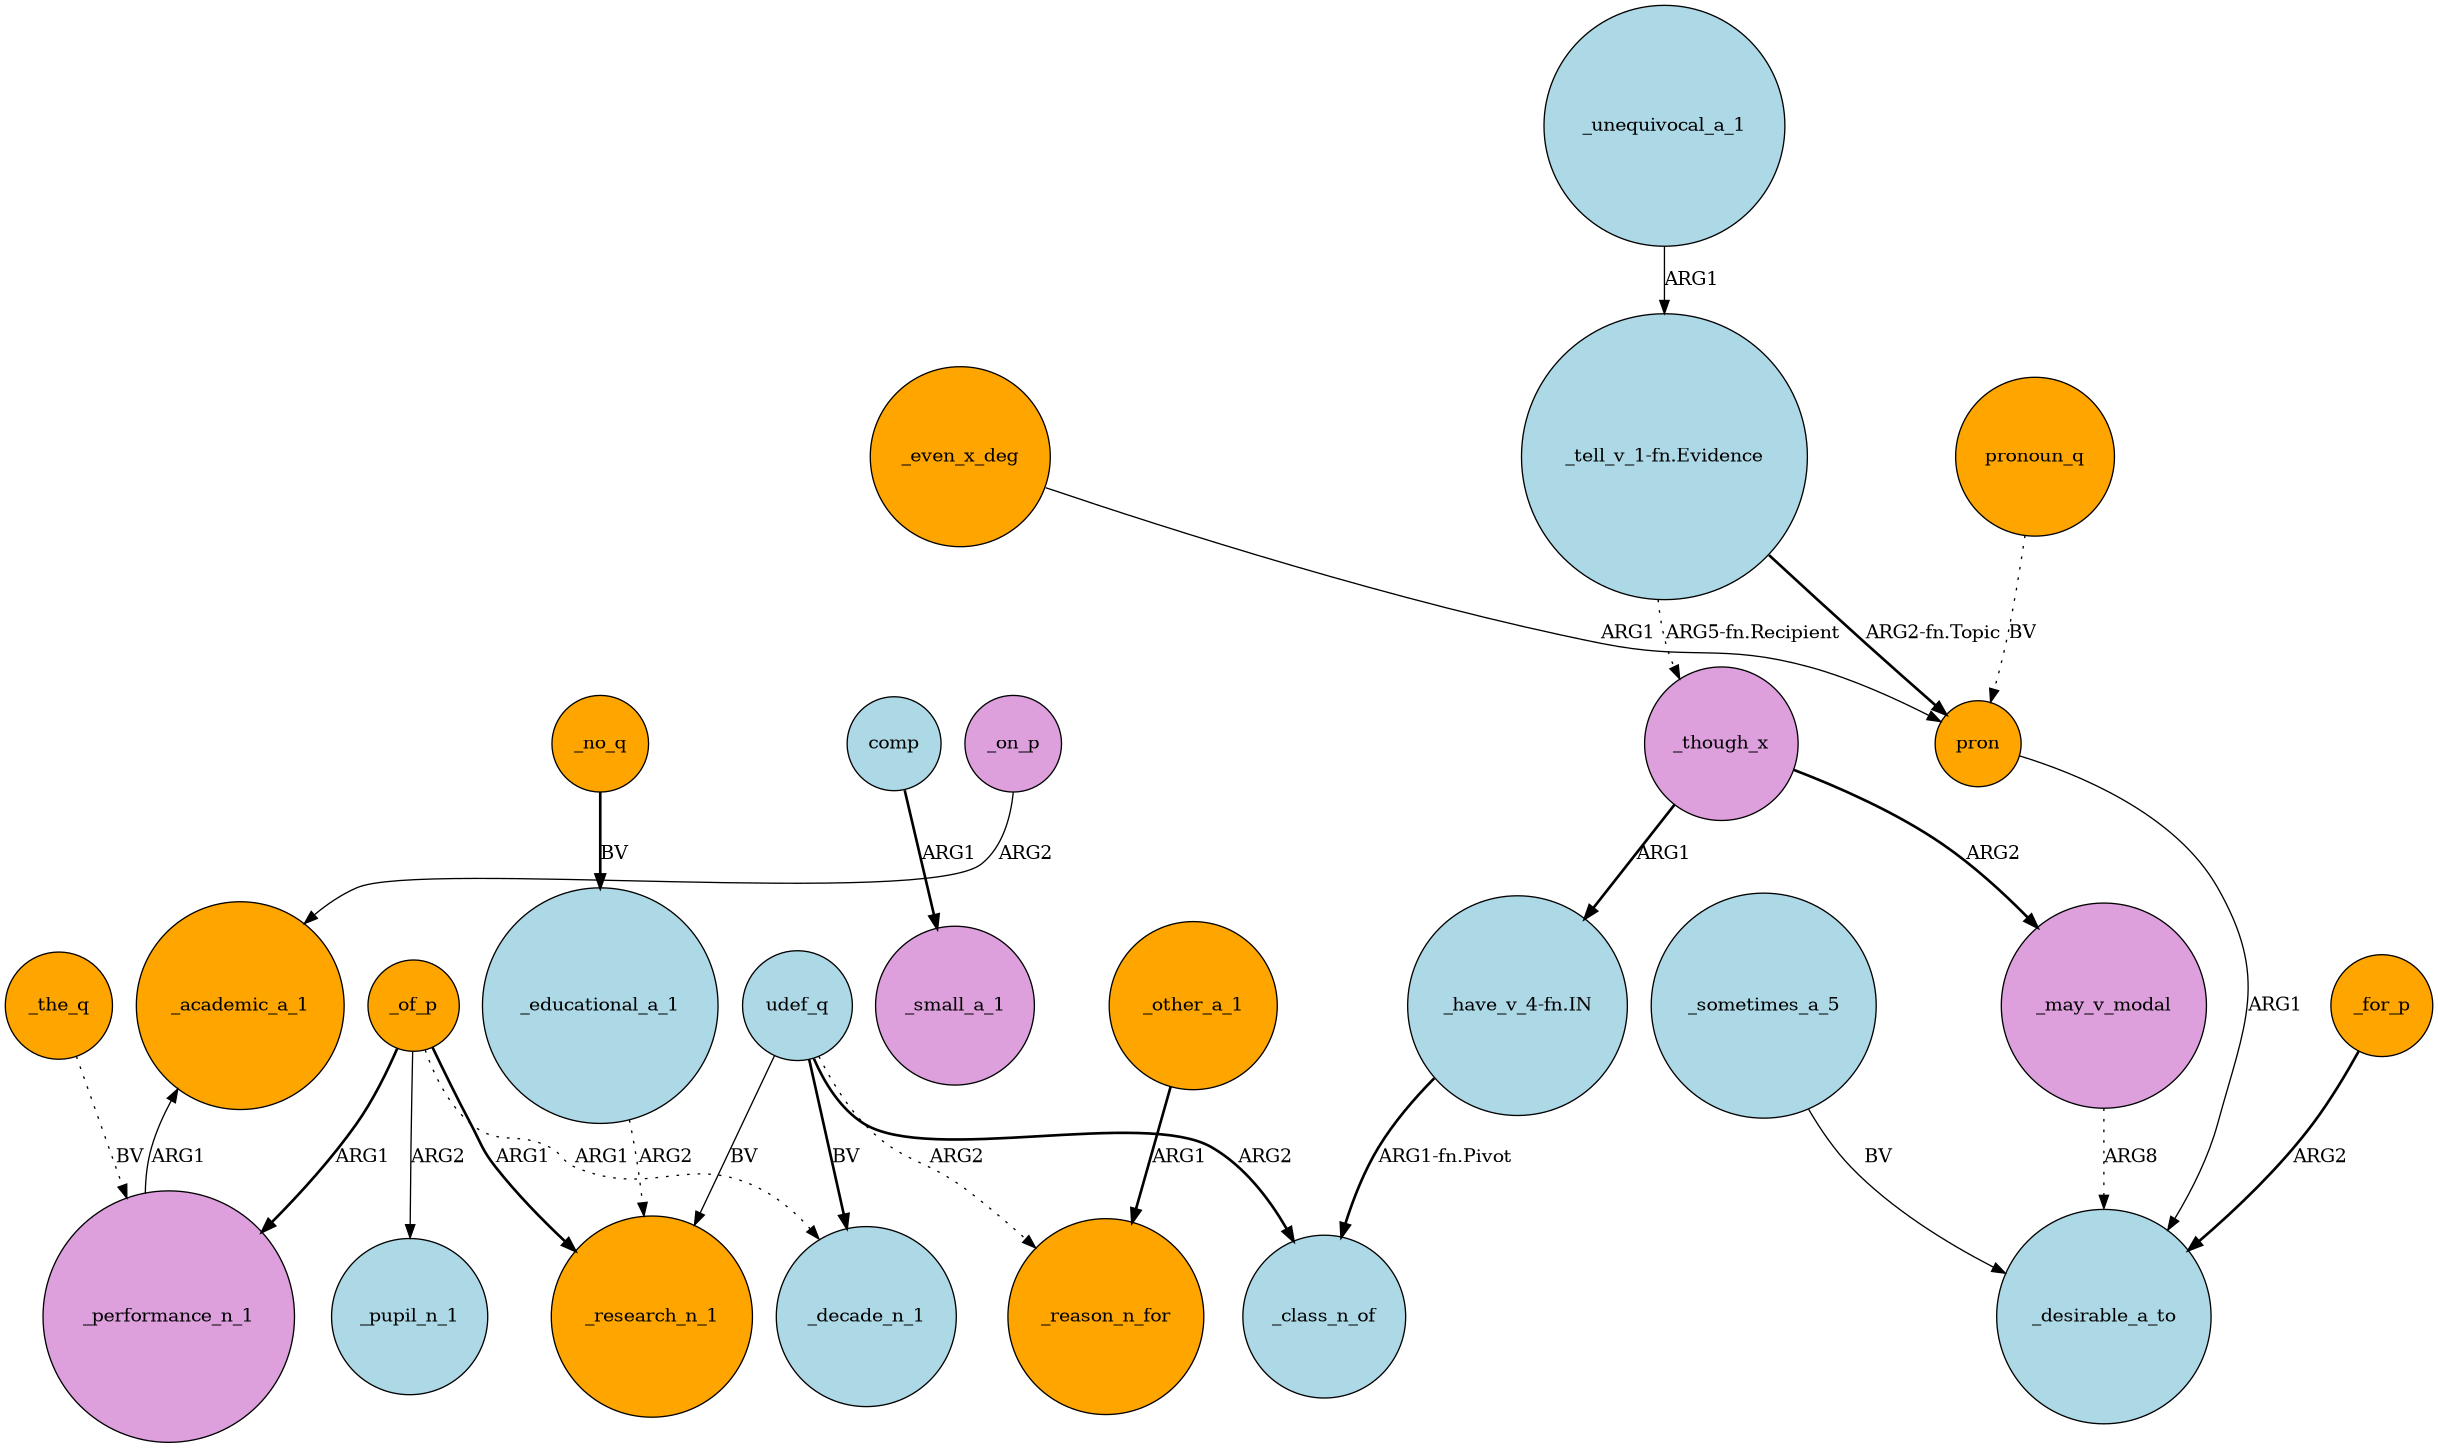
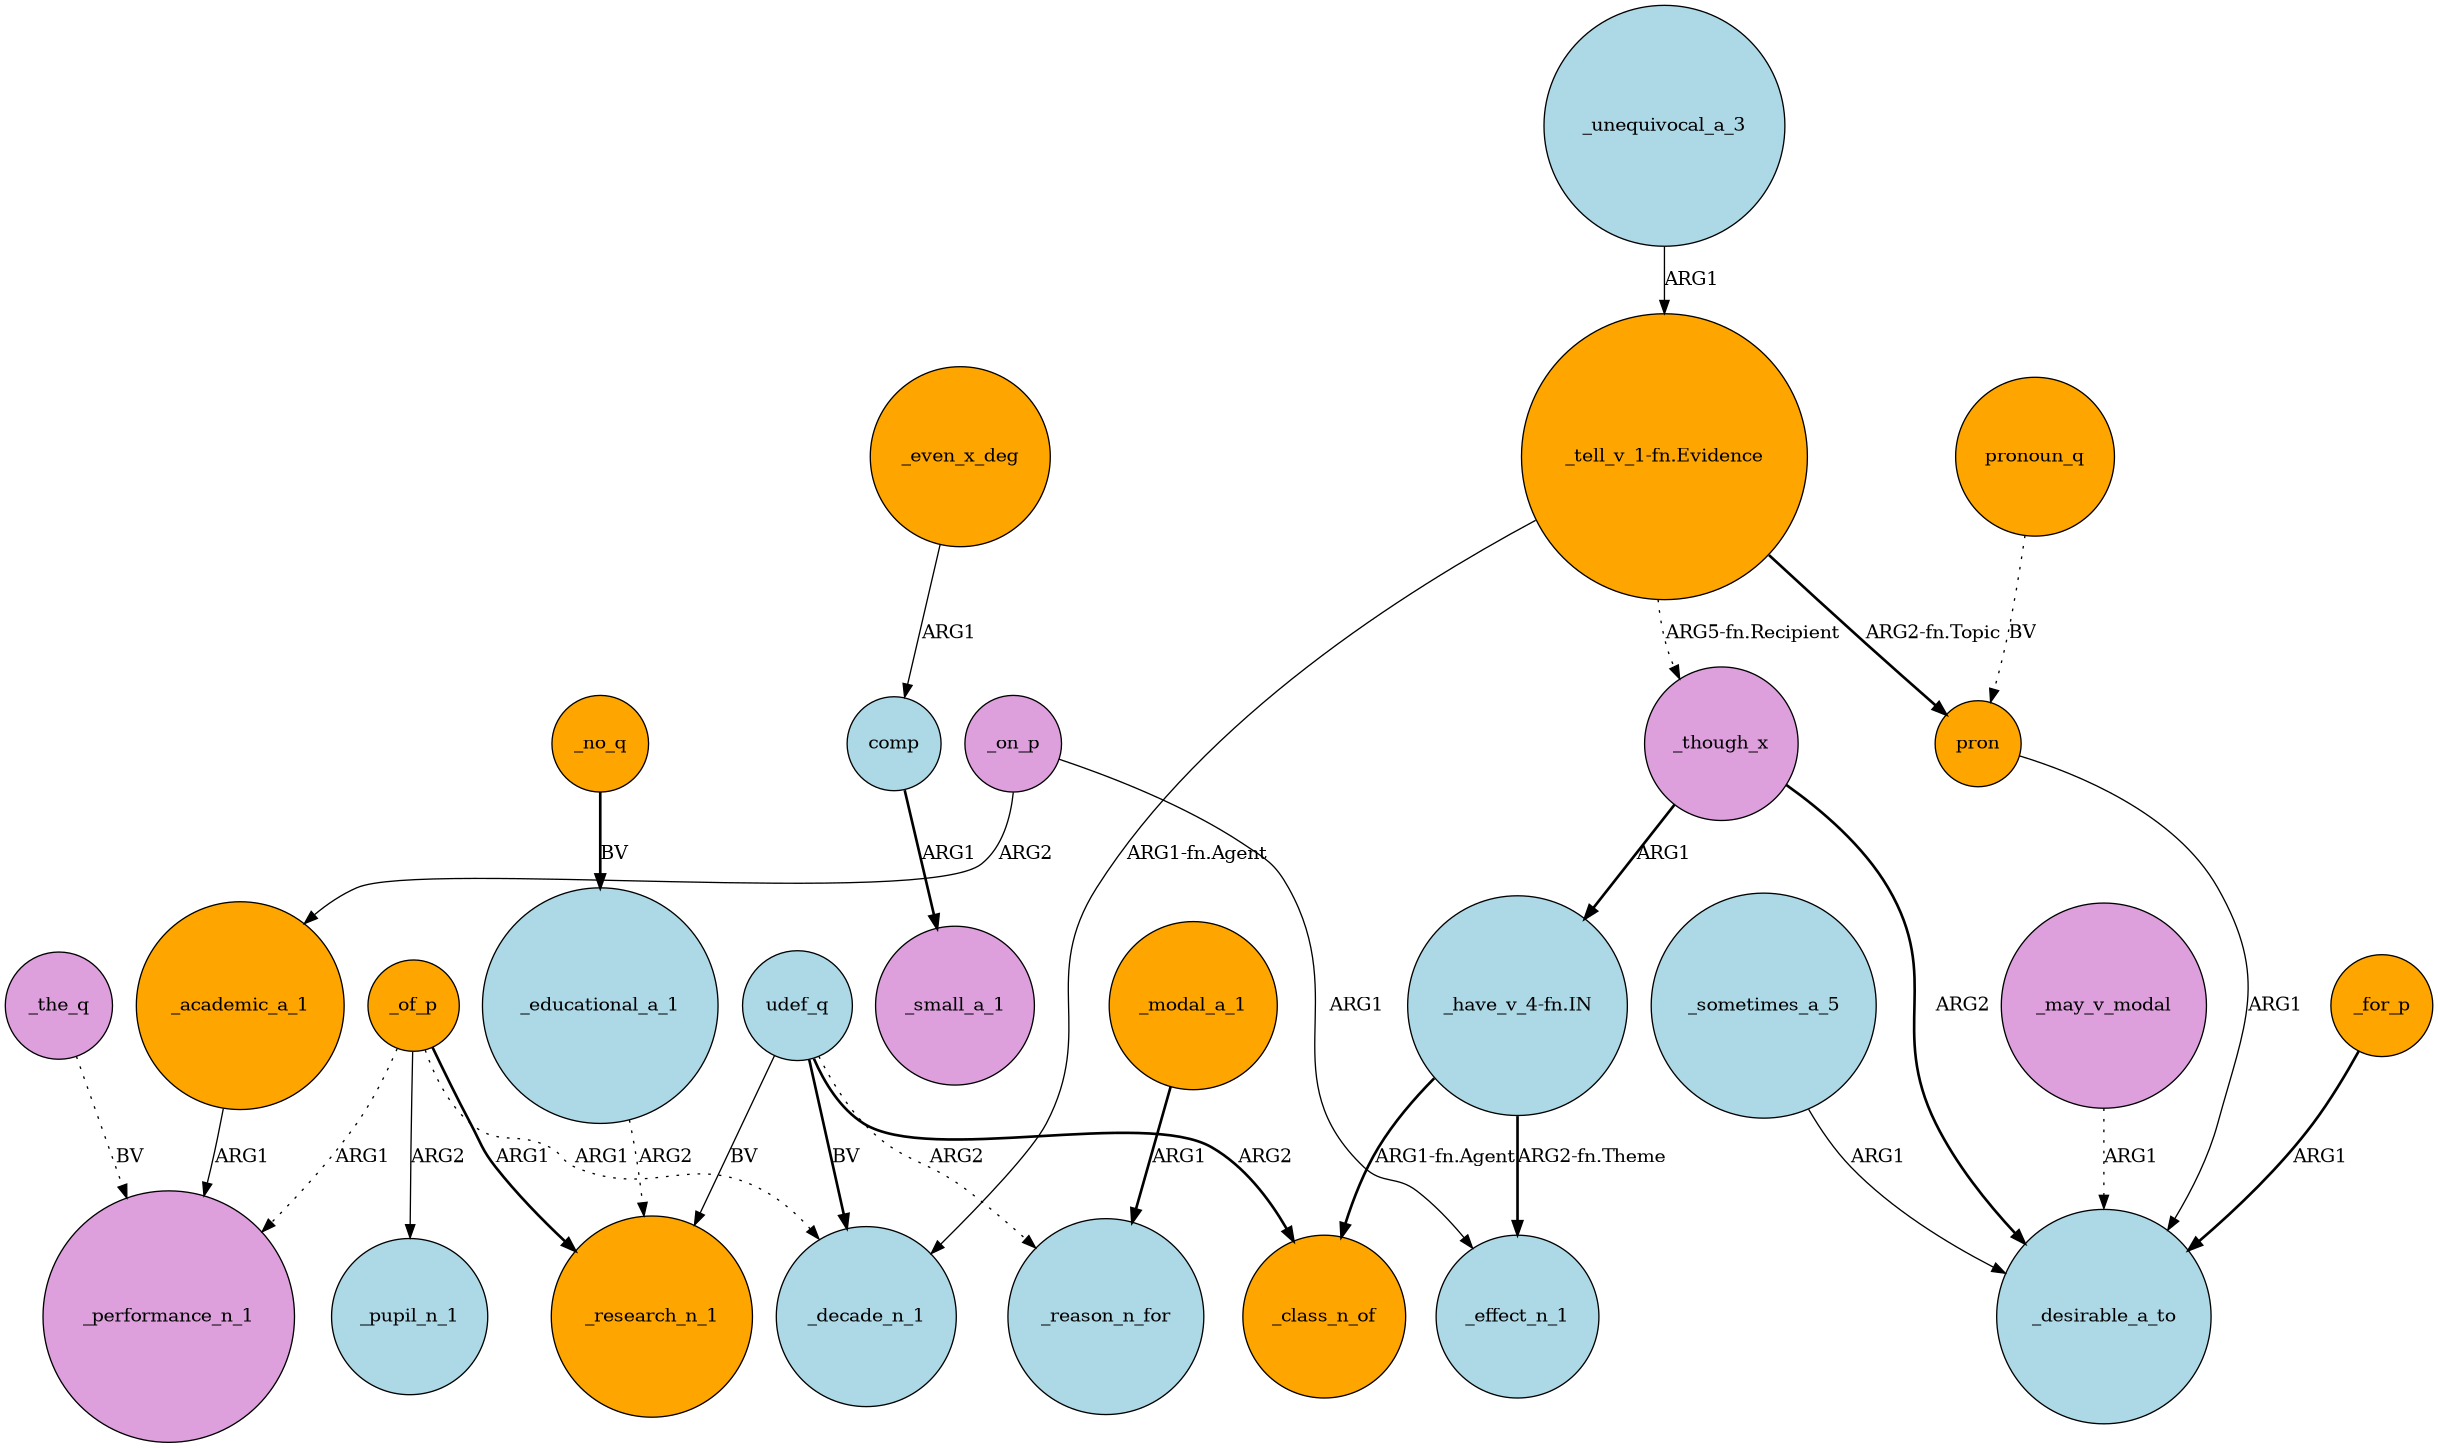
(1664, 126) -> (1664, 126)
(1664, 457) -> (1664, 457)
(1485, 617) -> (924, 615)
none -> (1148, 818)
(1920, 830) -> (1914, 1000)
(59, 1006) -> (59, 1006)
(1193, 1006) -> (1193, 1006)
(343, 1142) -> (343, 1142)
(152, 1145) -> (216, 1146)
(1445, 1157) -> (1445, 1157)
(1878, 1157) -> (1878, 1157)
(2131, 1157) -> (2131, 1157)
(2320, 1157) -> (2320, 1157)
(1106, 1317) -> (1106, 1317)
(1324, 1317) -> (1324, 1317)
none -> (1518, 1317)
